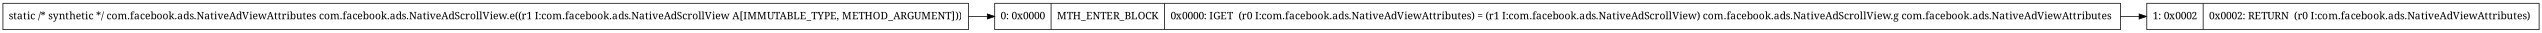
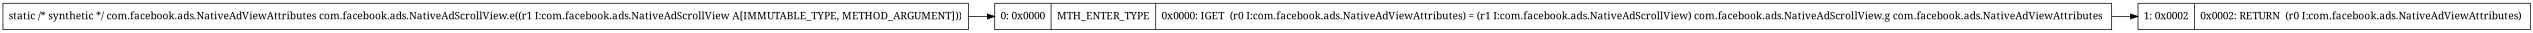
(1108, 16) -> (1103, 16)
